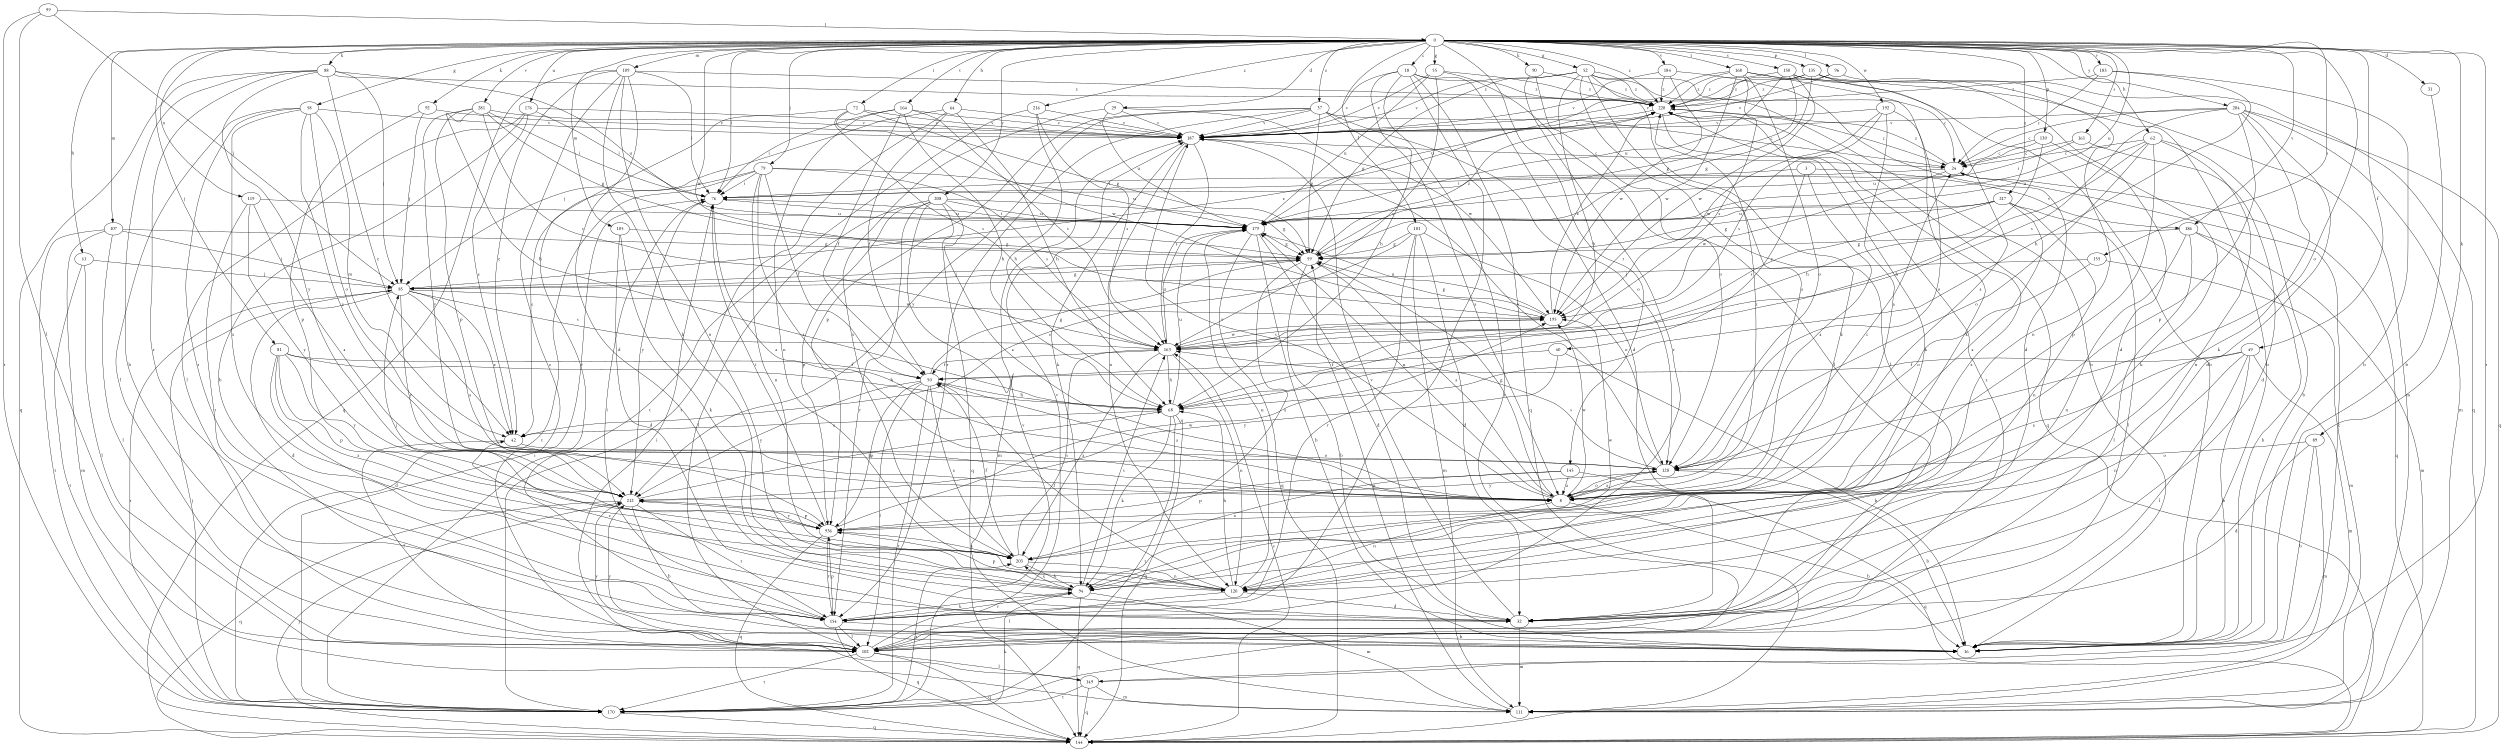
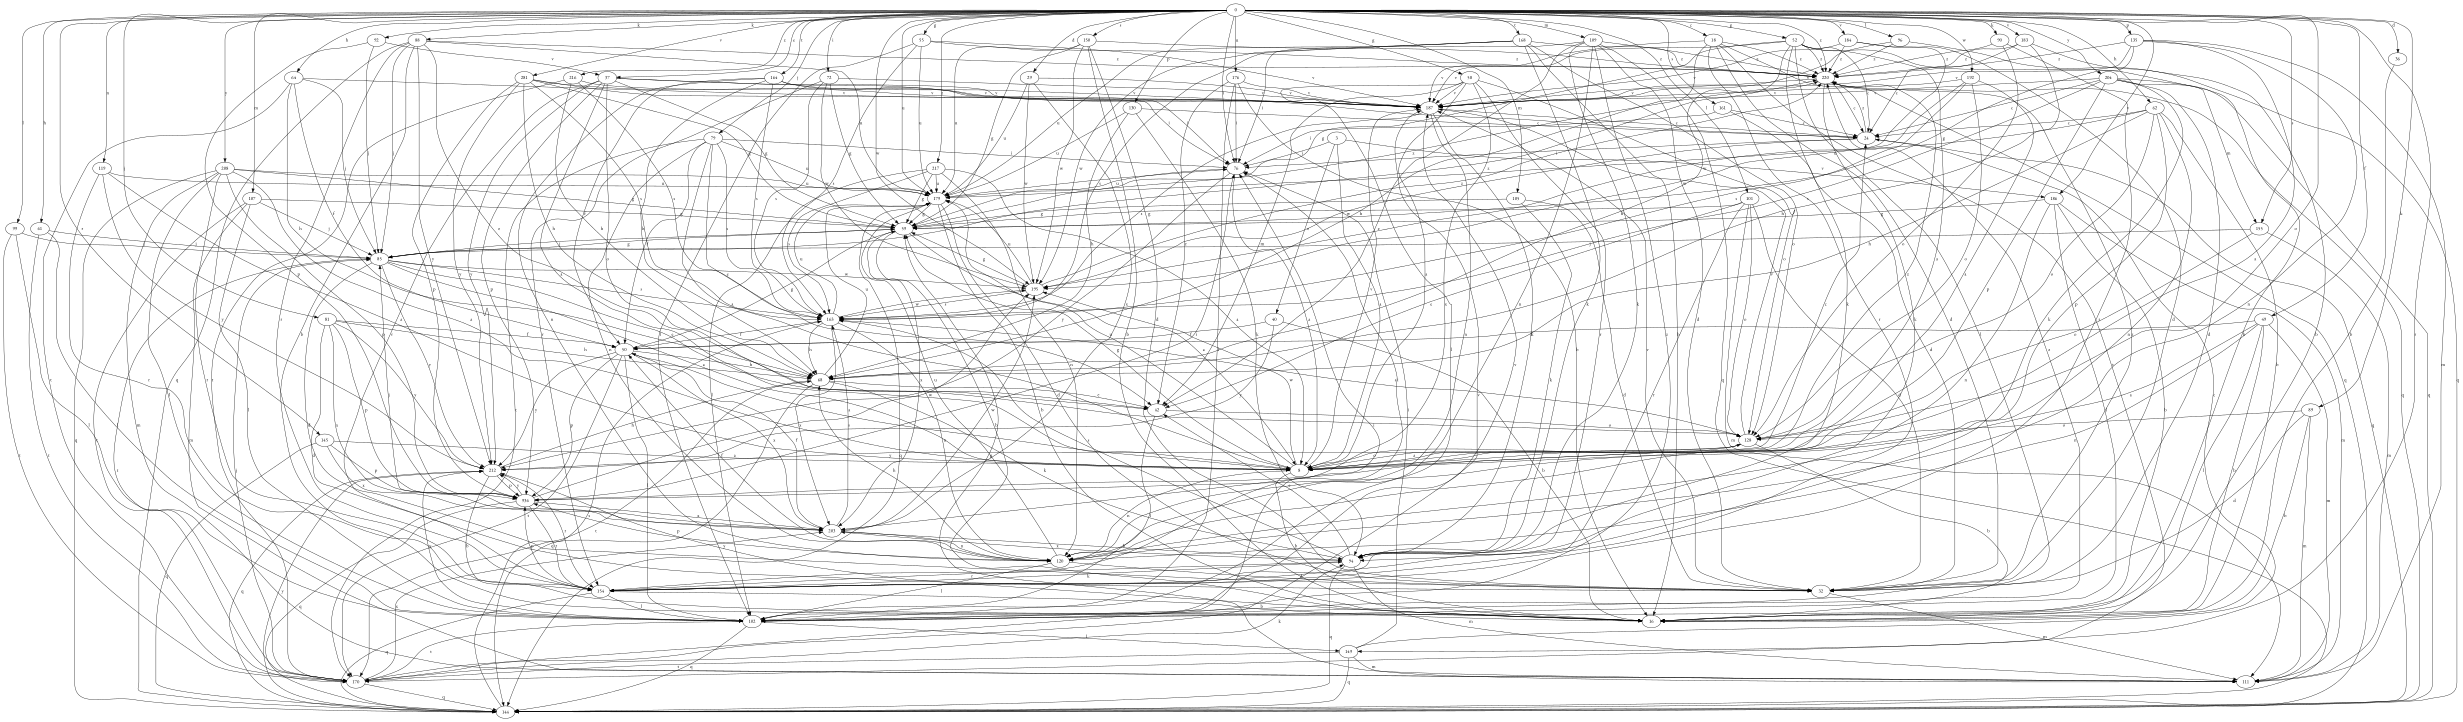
(740, 25) -> (530, 13)
(2430, 89) -> (2398, 59)
(807, 129) -> (490, 58)
(2382, 691) -> (2212, 115)
